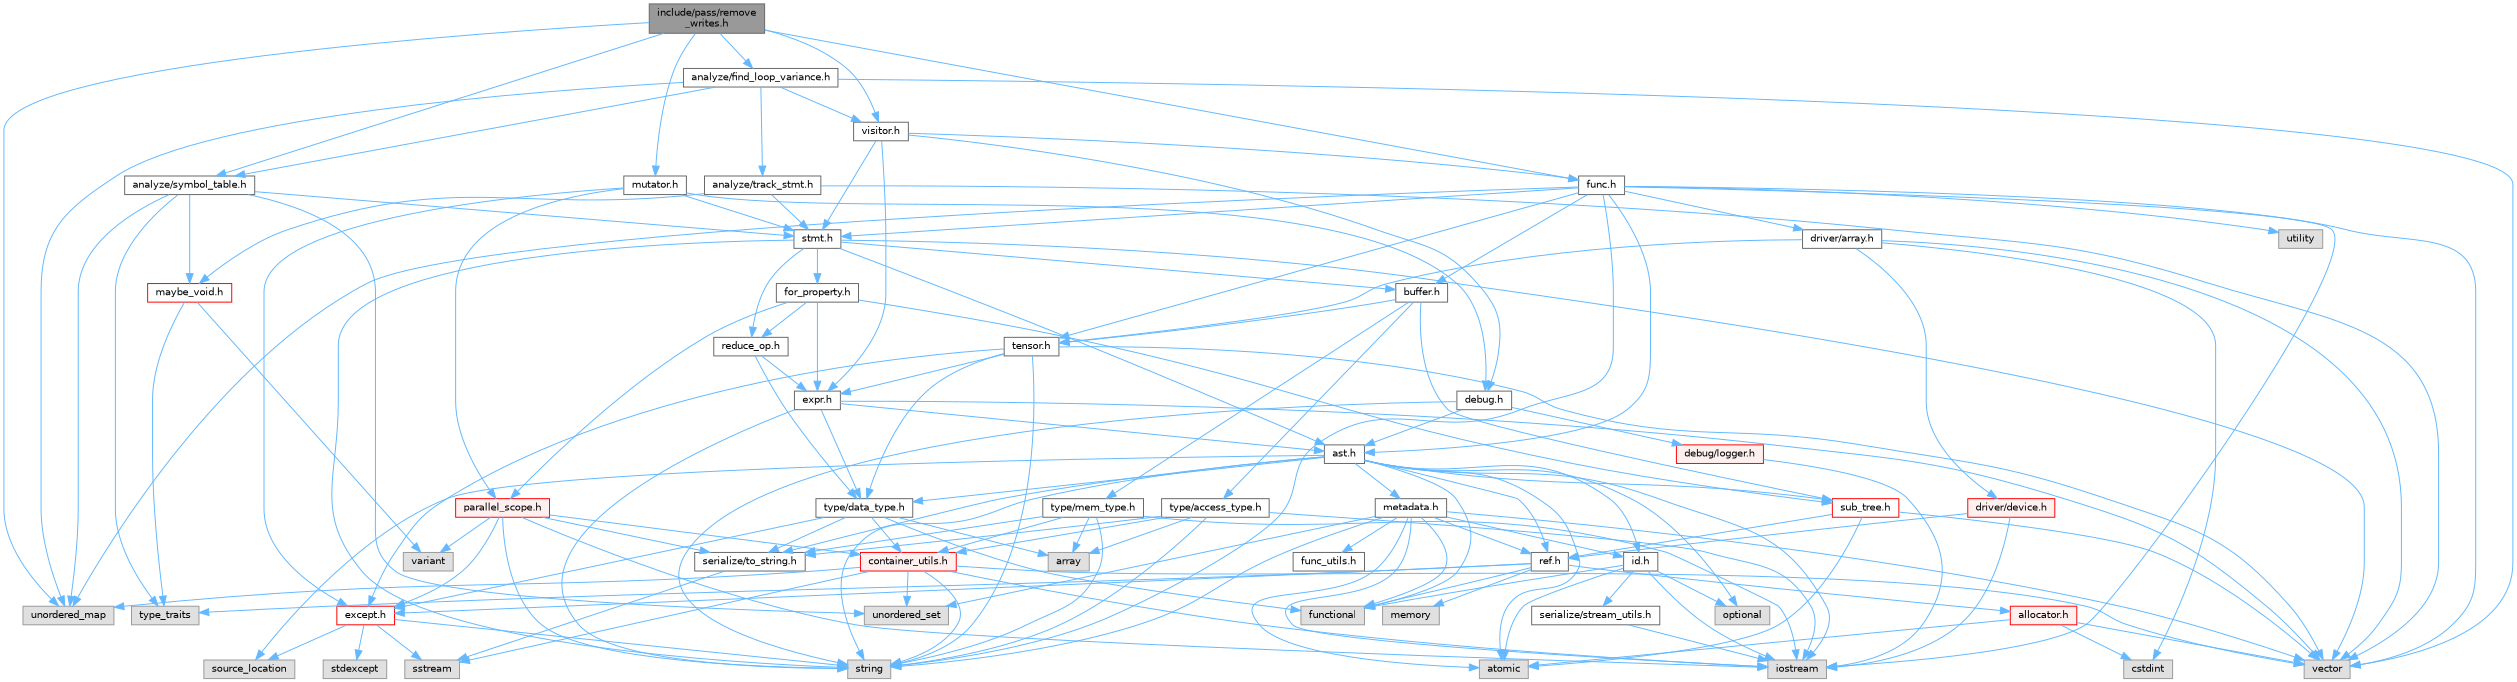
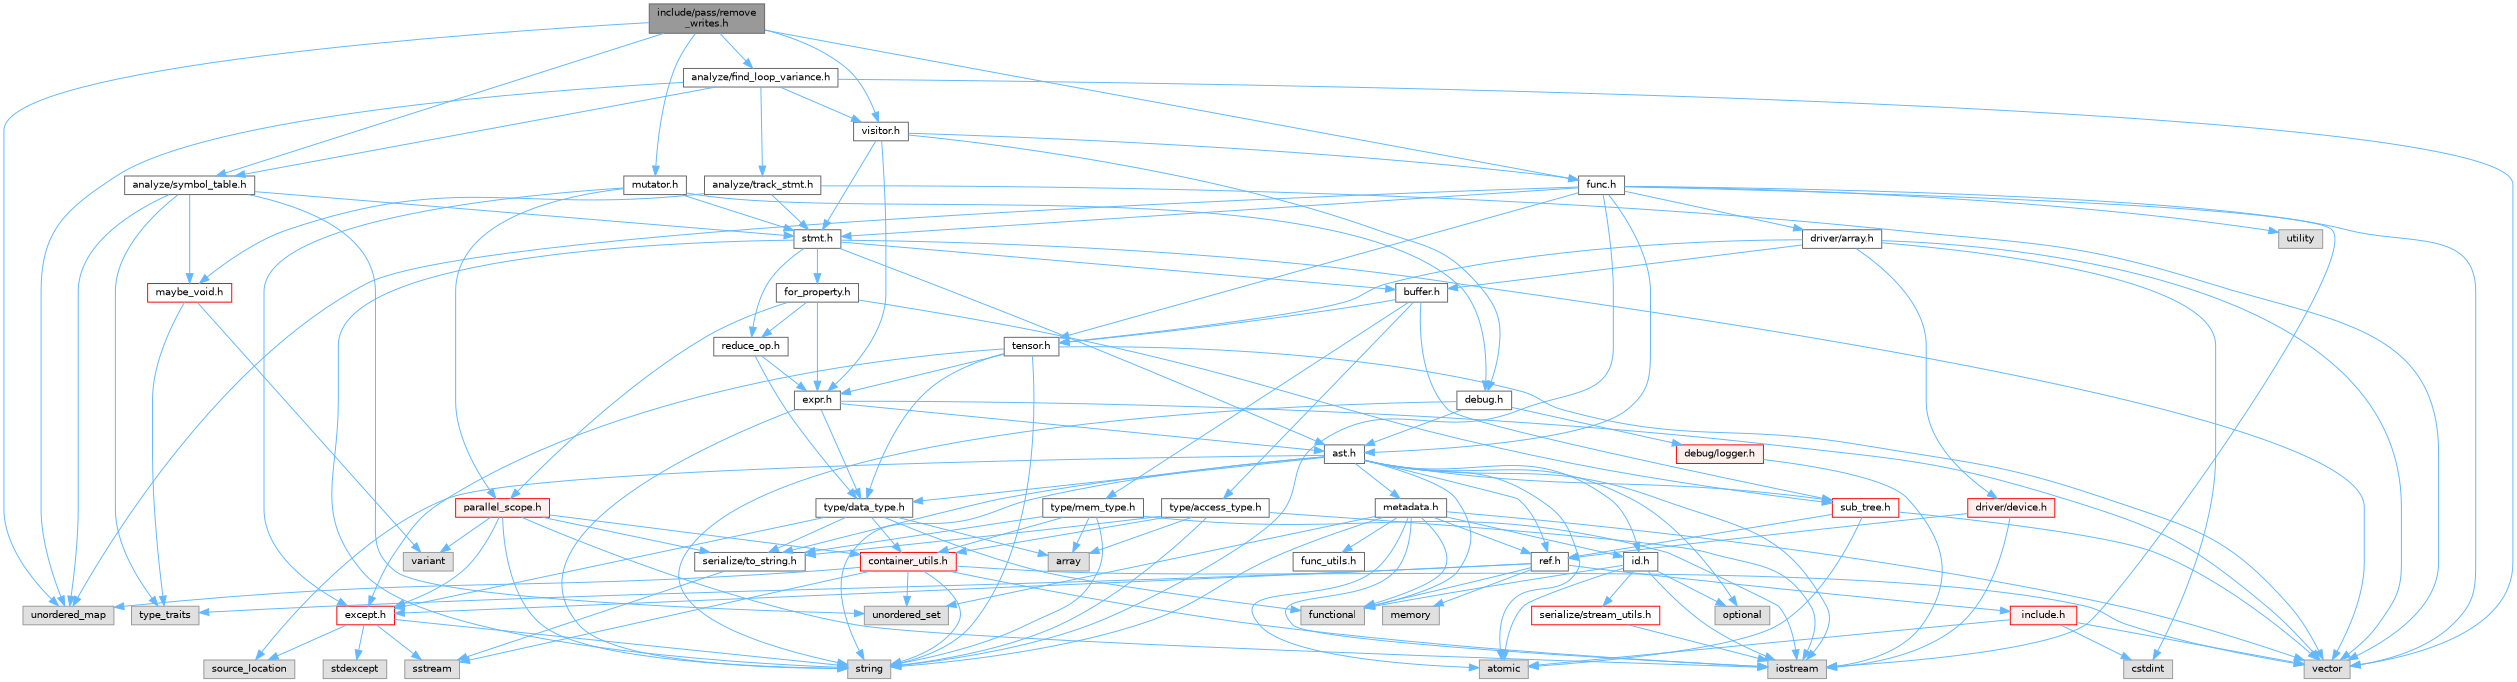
(1516, 237) -> (1630, 266)
(1596, 616) -> (1596, 616)
(2044, 616) -> (2044, 616)
